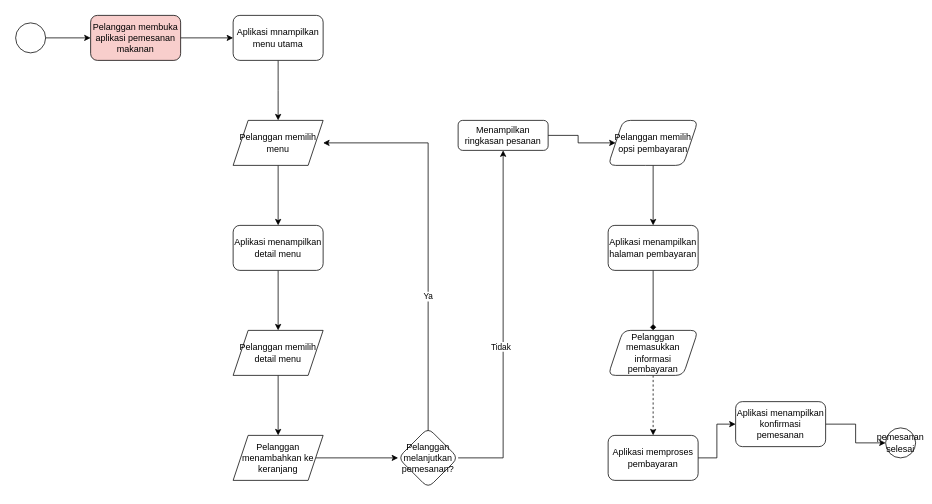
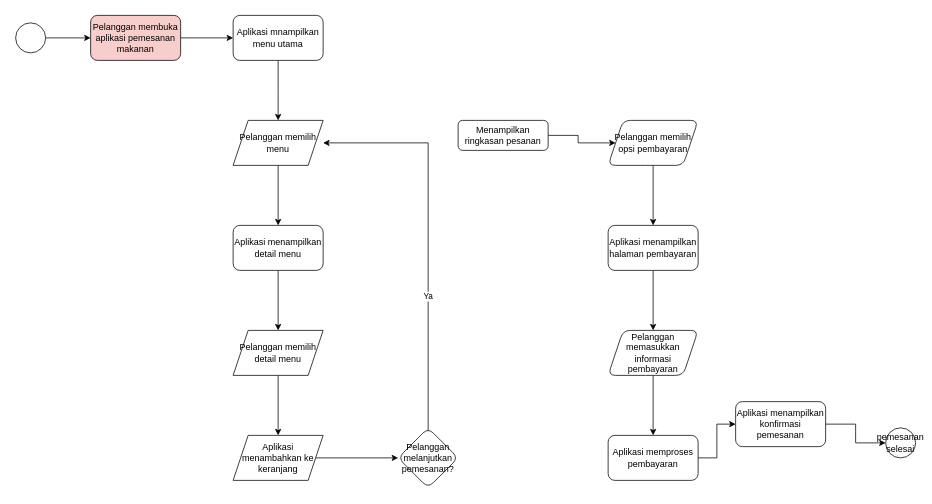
(653, 323) -> (653, 324)
(503, 346) -> none
(653, 402) -> (653, 402)
(278, 458) -> (278, 458)
